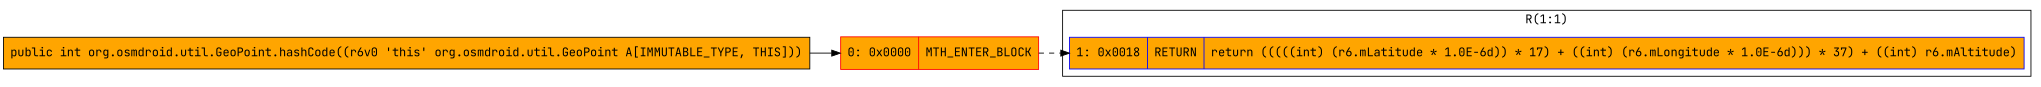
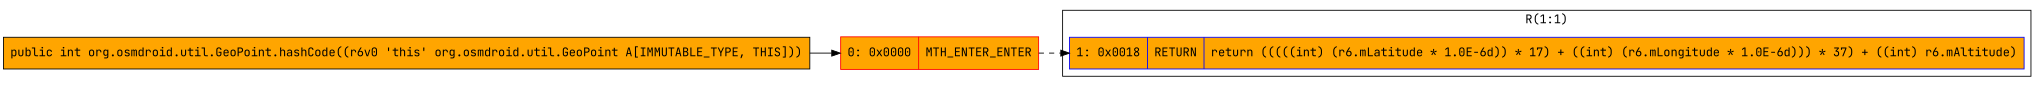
(979, 53) -> (979, 53)
